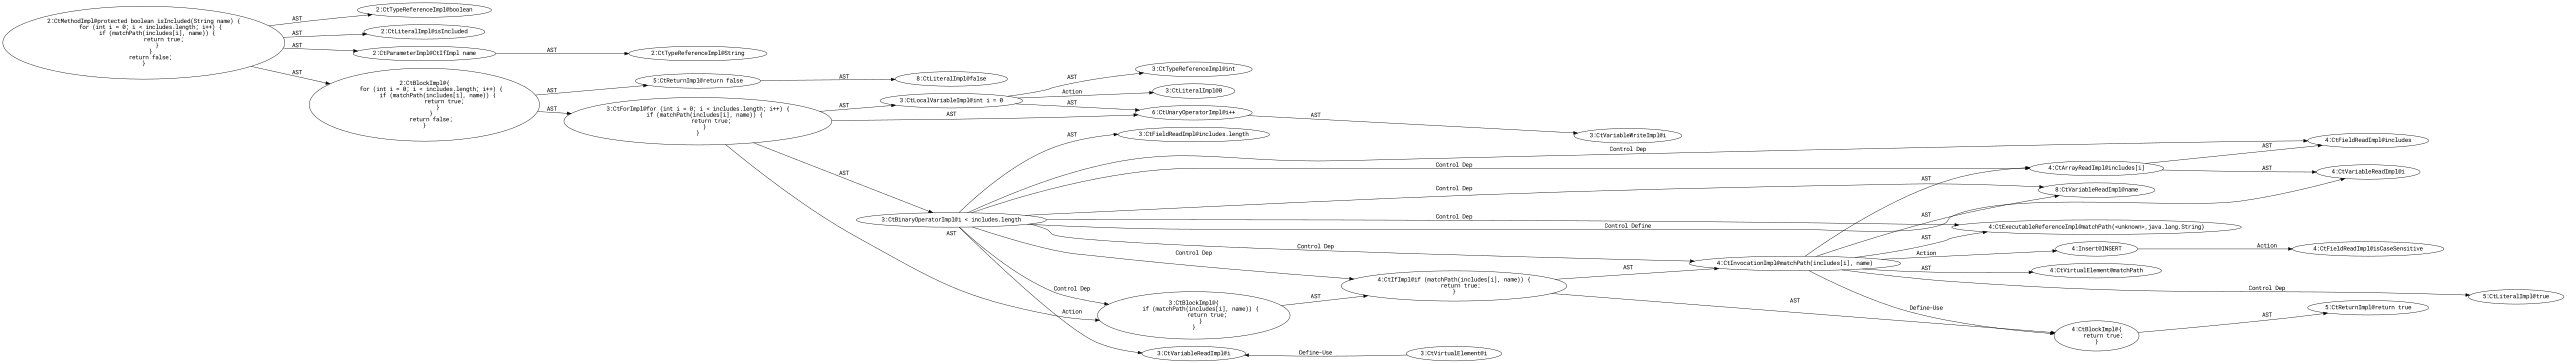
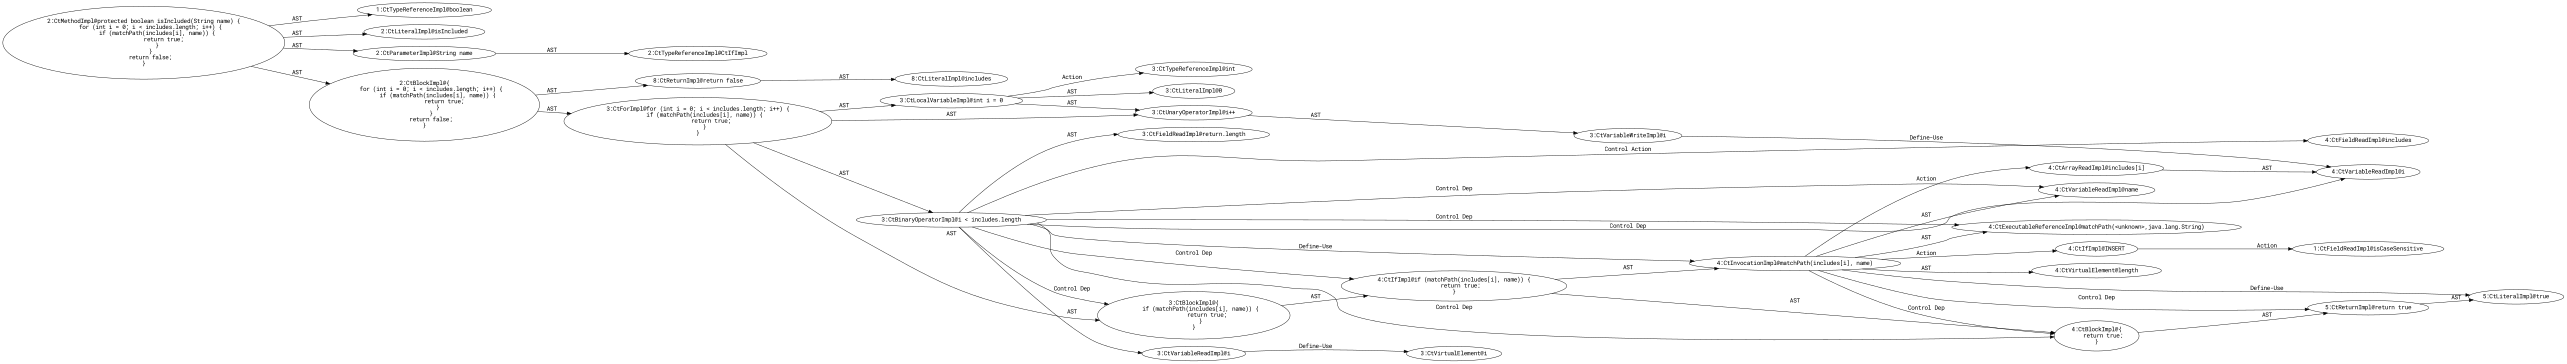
(424, 10) -> (424, 10)
(424, 54) -> (424, 54)
(698, 54) -> (698, 54)
(1072, 78) -> (1072, 78)
(951, 79) -> (951, 79)
(698, 81) -> (698, 81)
(1072, 92) -> (1072, 92)
(1194, 113) -> (1194, 113)
(1194, 135) -> (1194, 135)
none -> (1972, 143)
(1628, 150) -> (1628, 150)
(2232, 155) -> none
(1496, 168) -> (1523, 334)
(1926, 179) -> (1926, 179)
(2097, 190) -> (2097, 190)
(1628, 226) -> (1628, 226)
(1316, 247) -> (1316, 247)
(2097, 249) -> (2097, 249)
(2368, 249) -> (2368, 249)
(2097, 271) -> (2097, 271)
(2267, 289) -> (2267, 289)
none -> (2444, 302)
none -> (2060, 307)
(1926, 308) -> (1926, 308)
(1072, 312) -> (1072, 312)
(1328, 356) -> (1324, 350)
